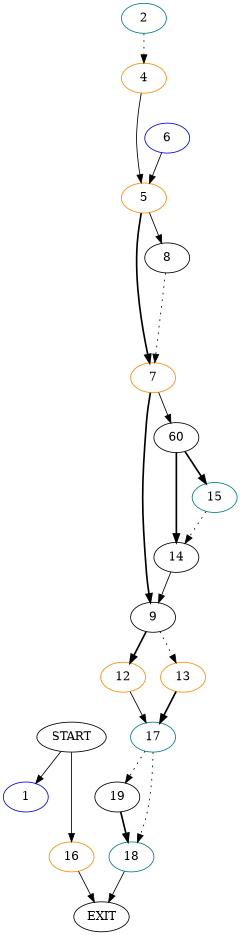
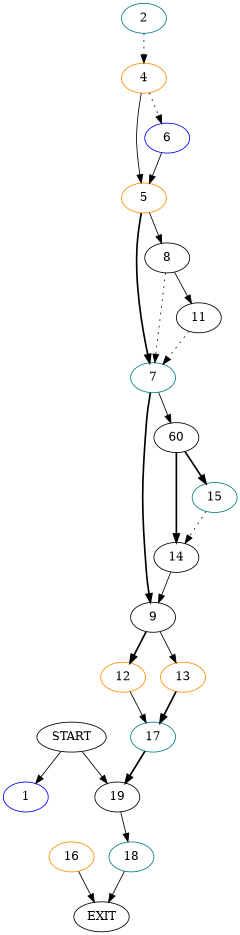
none -> (154, 104)
none -> (199, 318)
(153, 378) -> (153, 378)
(166, 644) -> (166, 644)
(137, 764) -> (137, 764)
(72, 793) -> (92, 764)
(150, 794) -> none
(123, 823) -> (123, 823)
